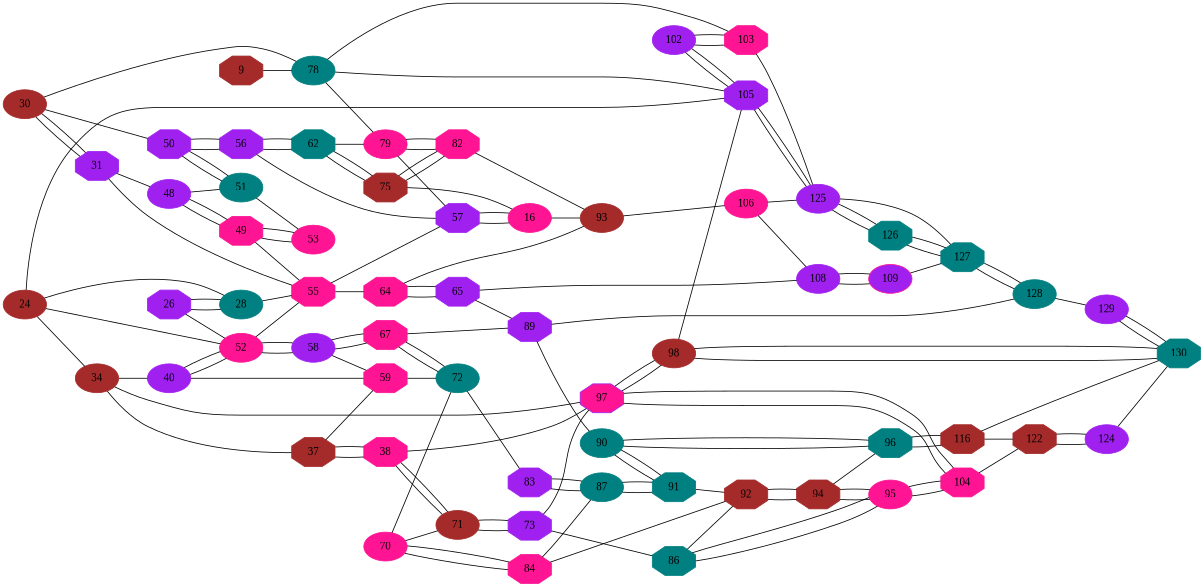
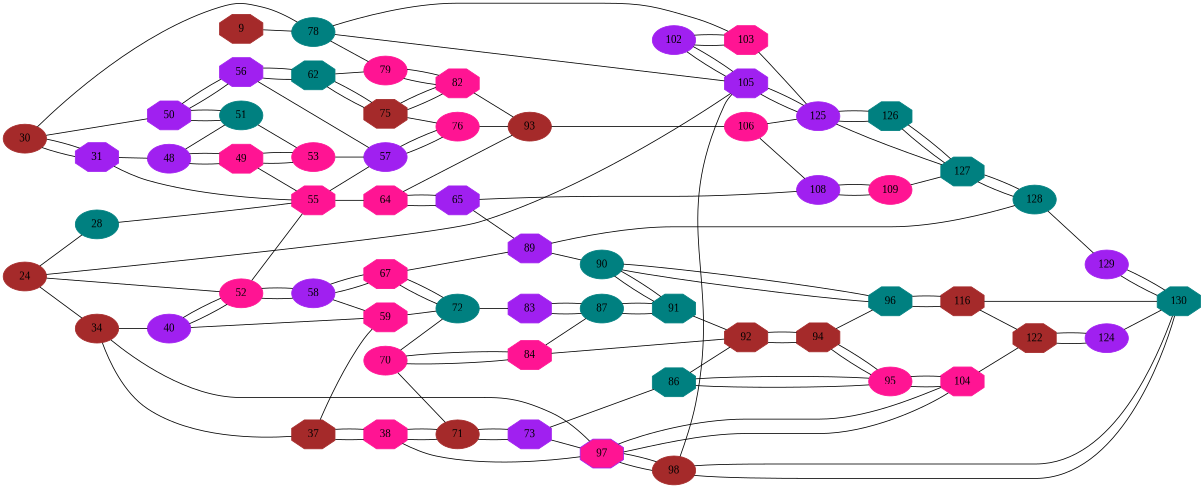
(421, 181) -> (350, 157)
(458, 218) -> (385, 157)
(530, 218) -> (458, 127)
(890, 279) -> (890, 190)
(169, 305) -> none
